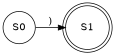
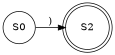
(87, 28) -> (87, 28)
